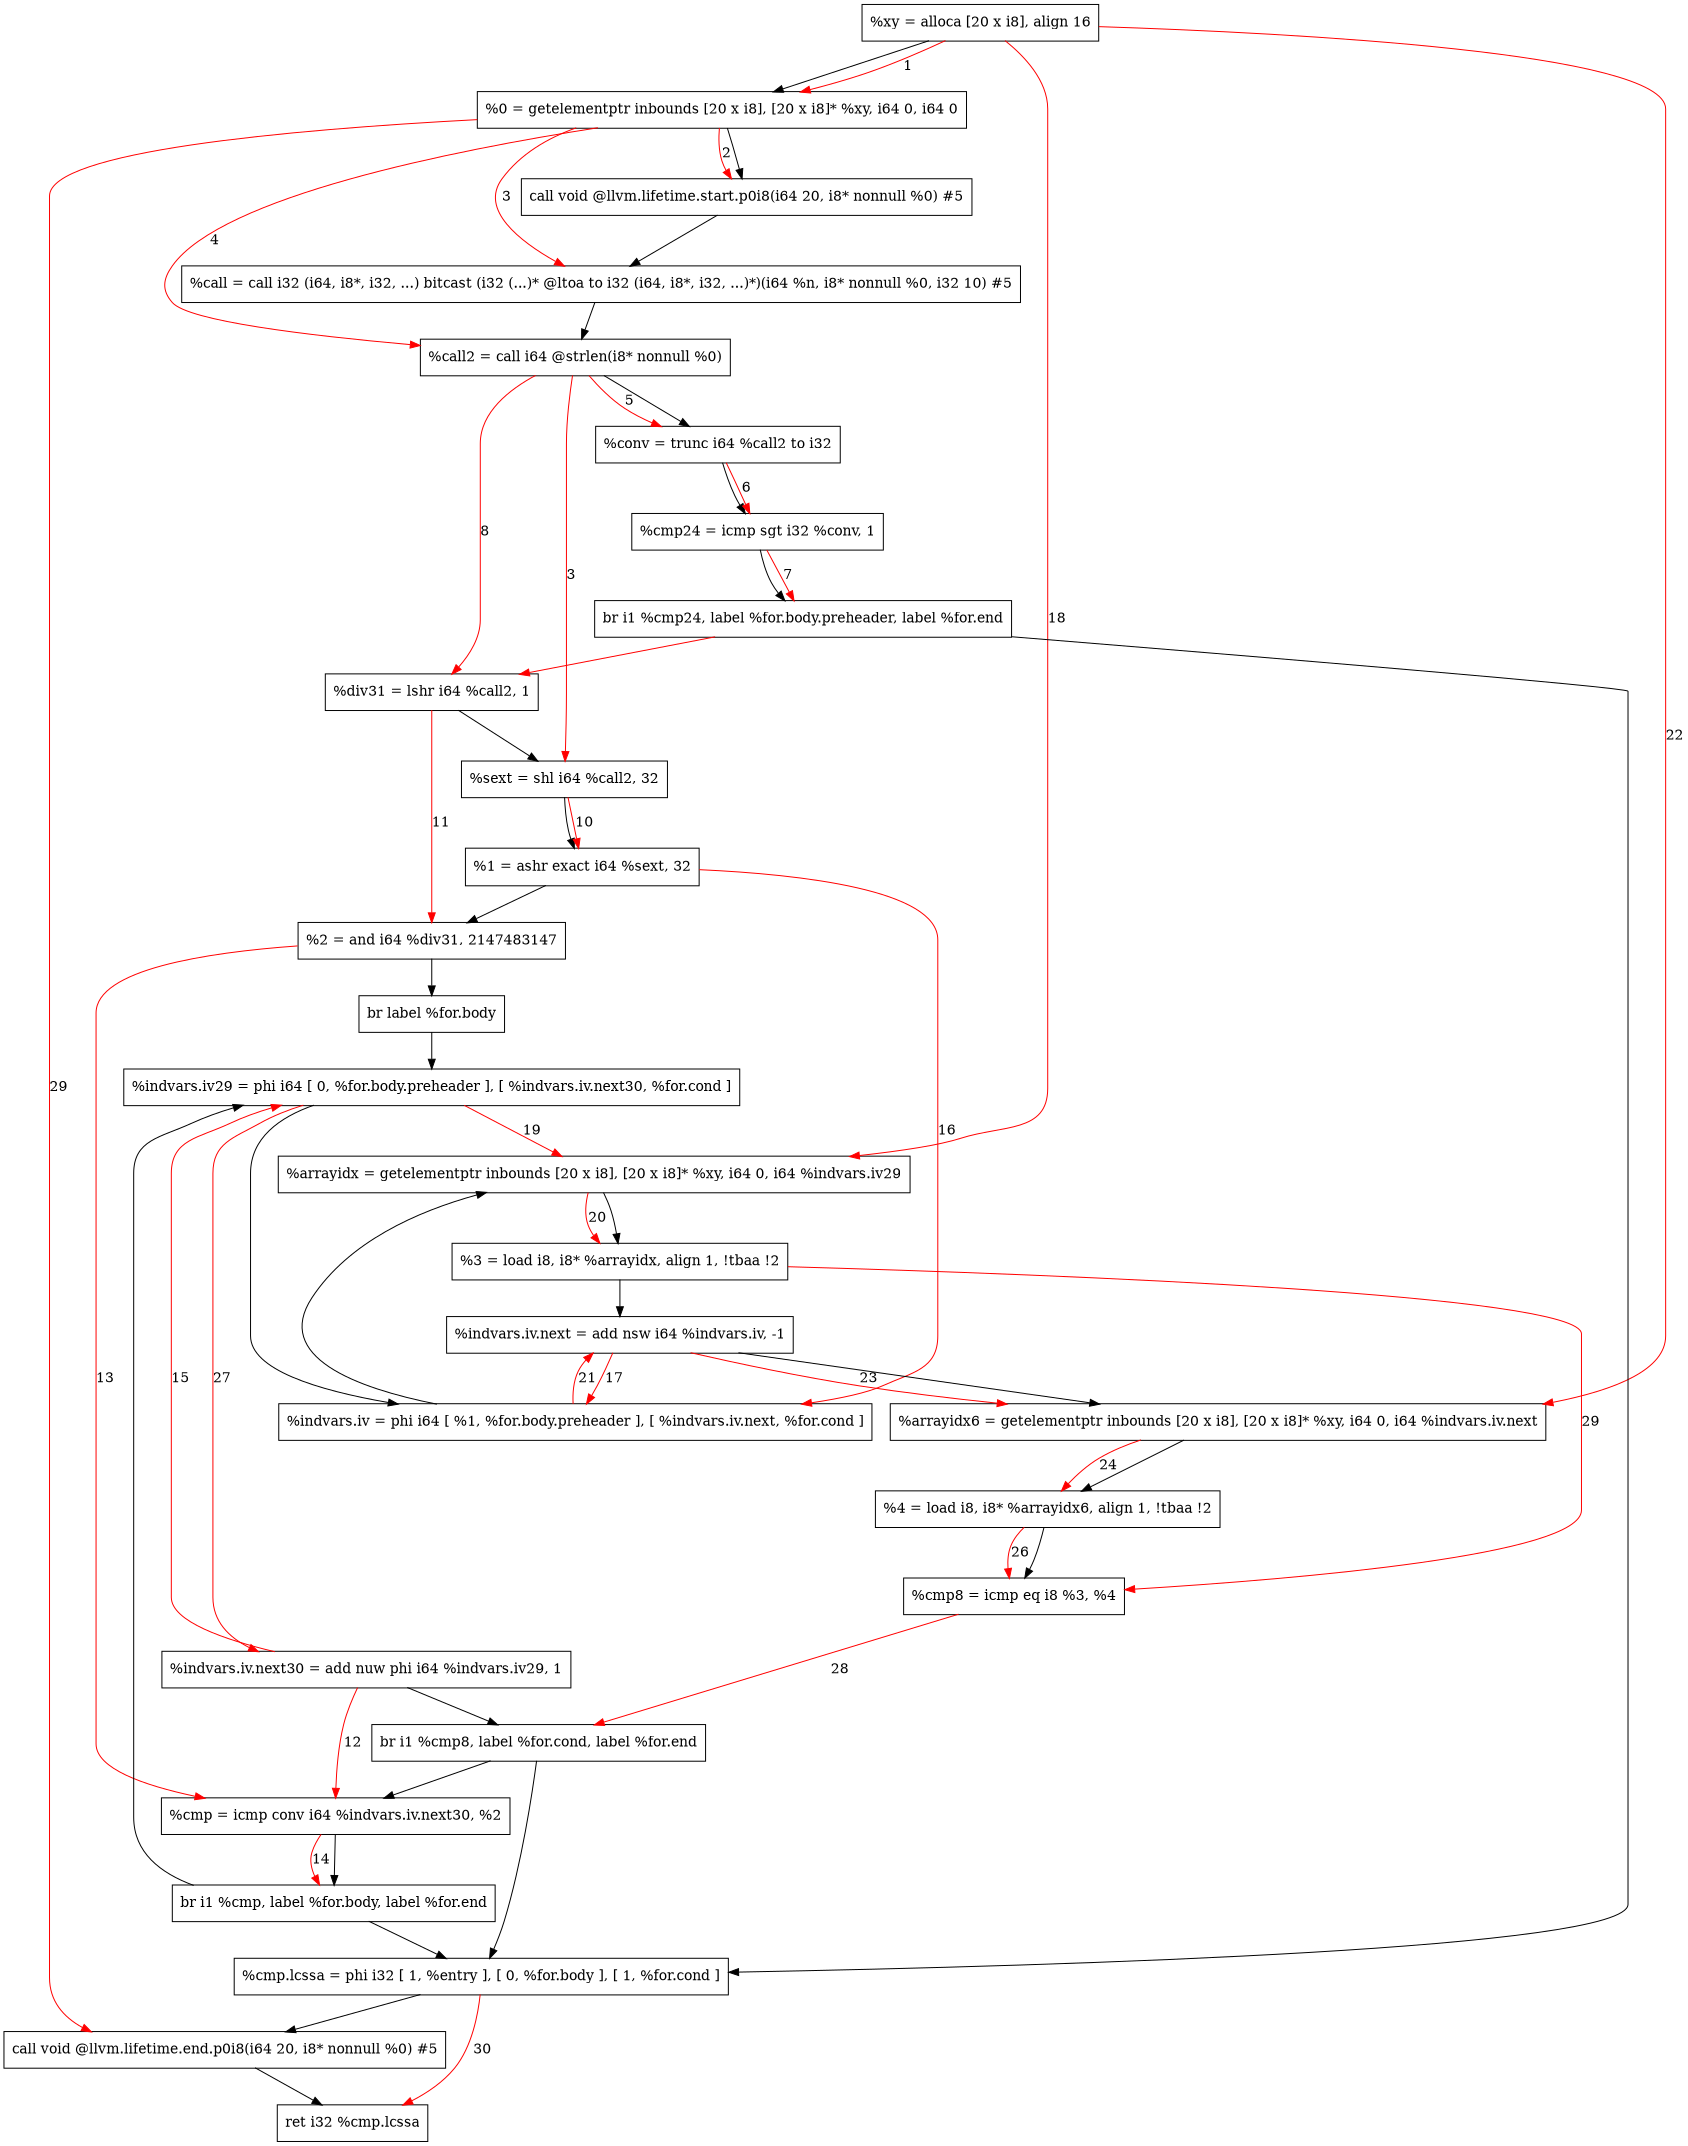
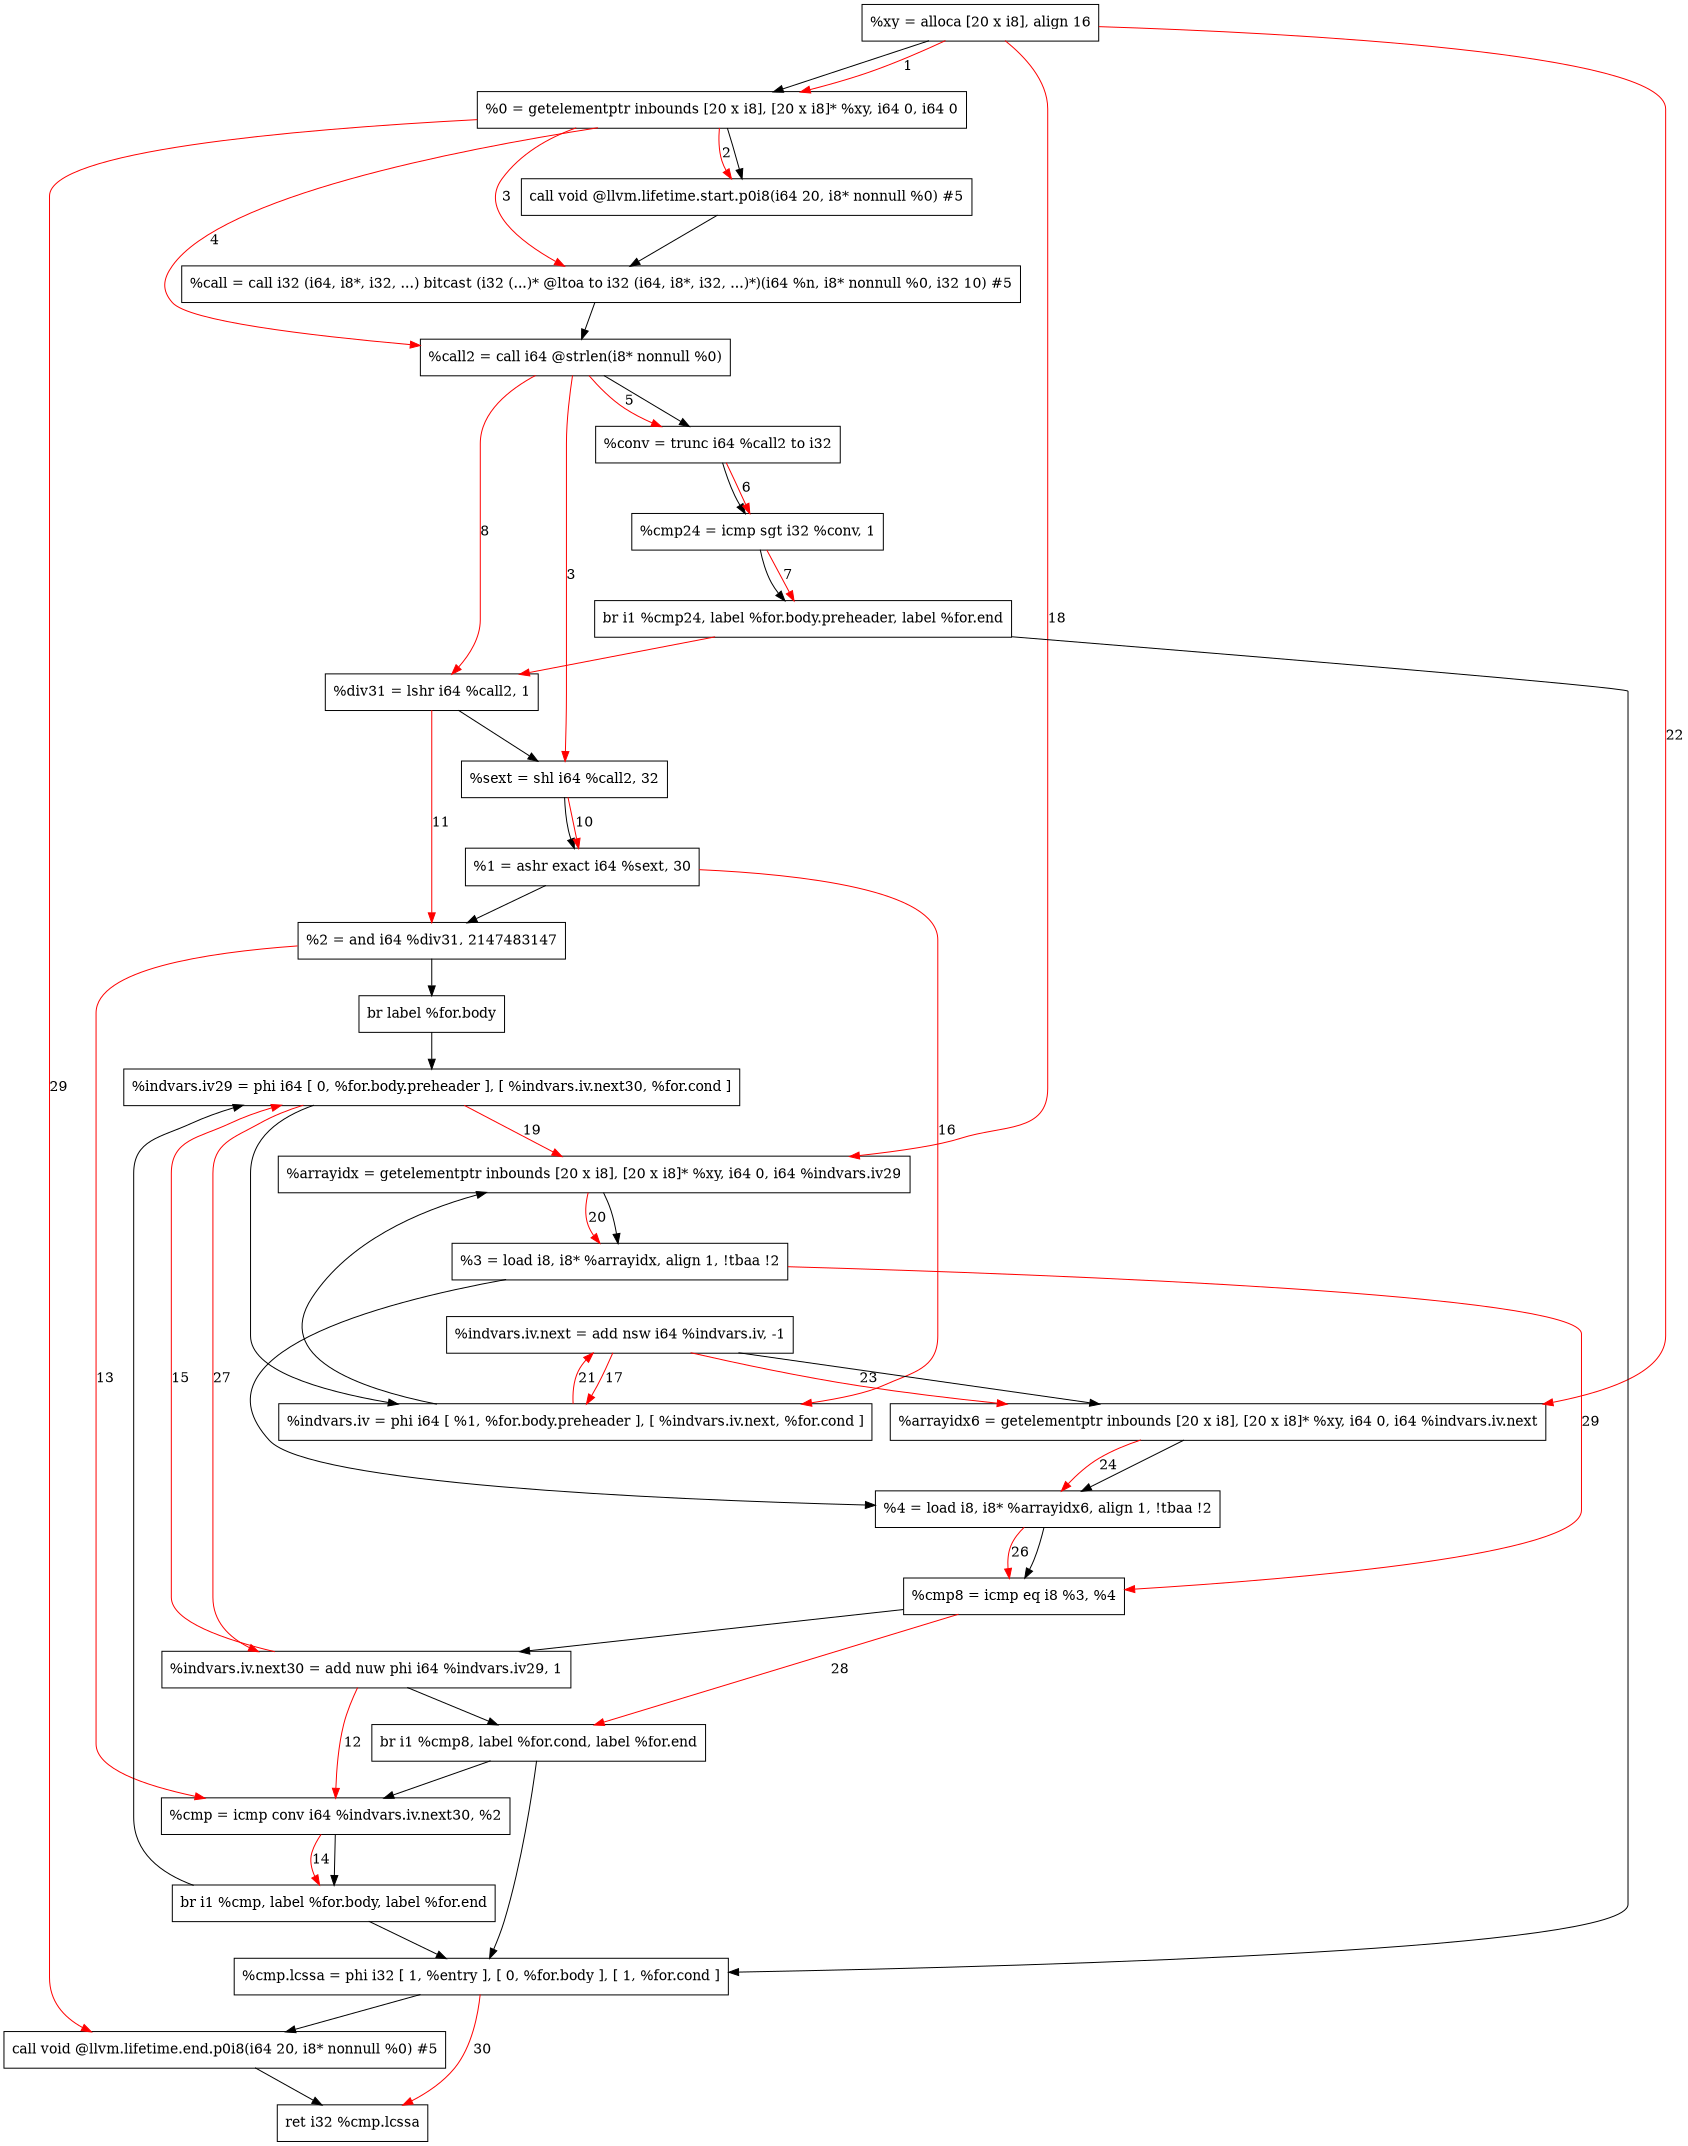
(582, 867) -> (582, 867)
(620, 1293) -> (395, 1475)
none -> (717, 1630)
